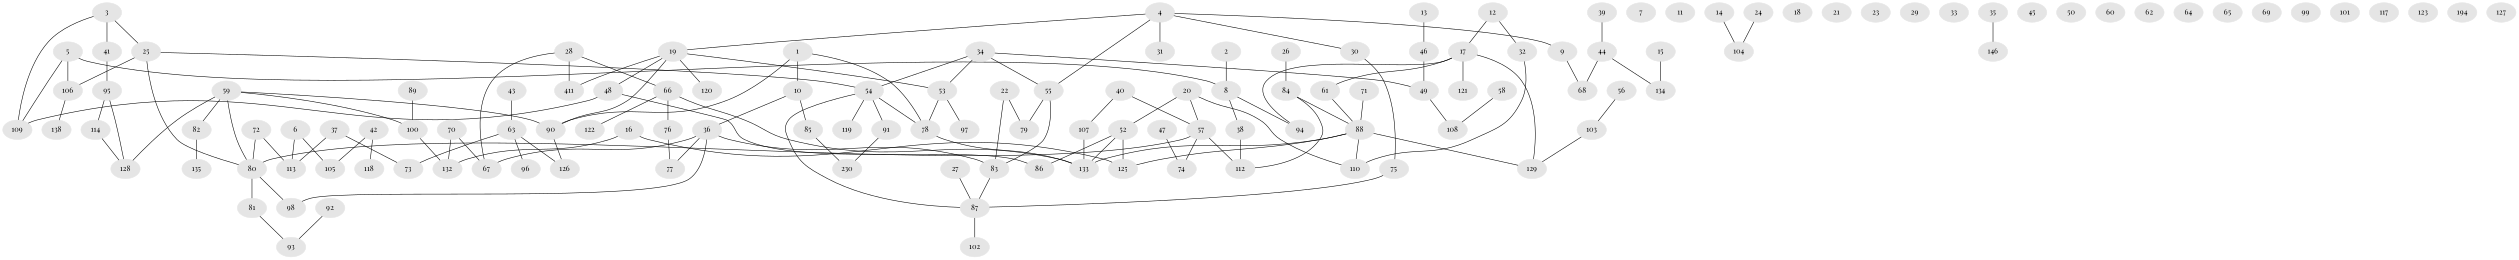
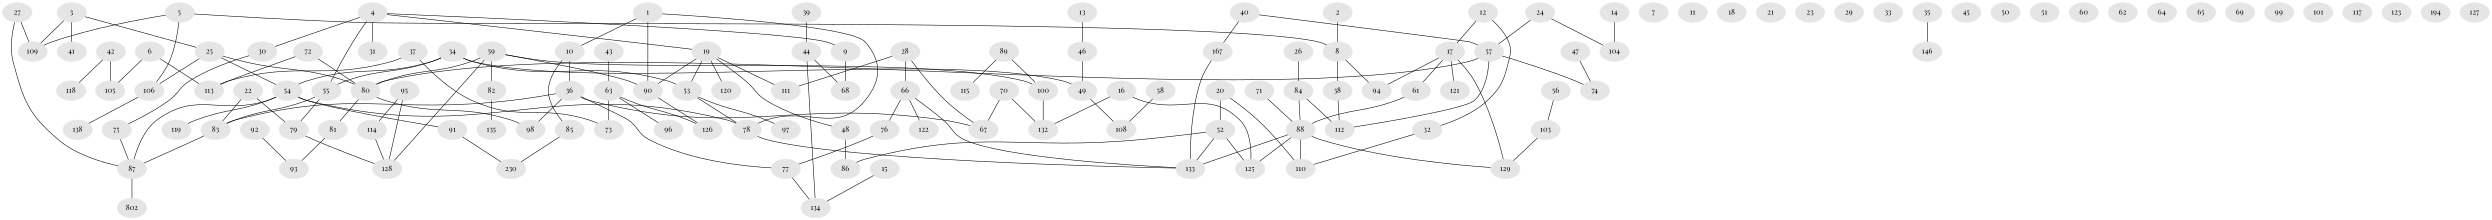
none -> (2045, 12)
(107, 75) -> none
(569, 91) -> (786, 91)
none -> (965, 91)
(313, 110) -> (25, 32)
(1194, 110) -> (1514, 32)
(1084, 130) -> (1218, 52)
none -> (340, 150)
none -> (801, 188)
(975, 247) -> (132, 208)
